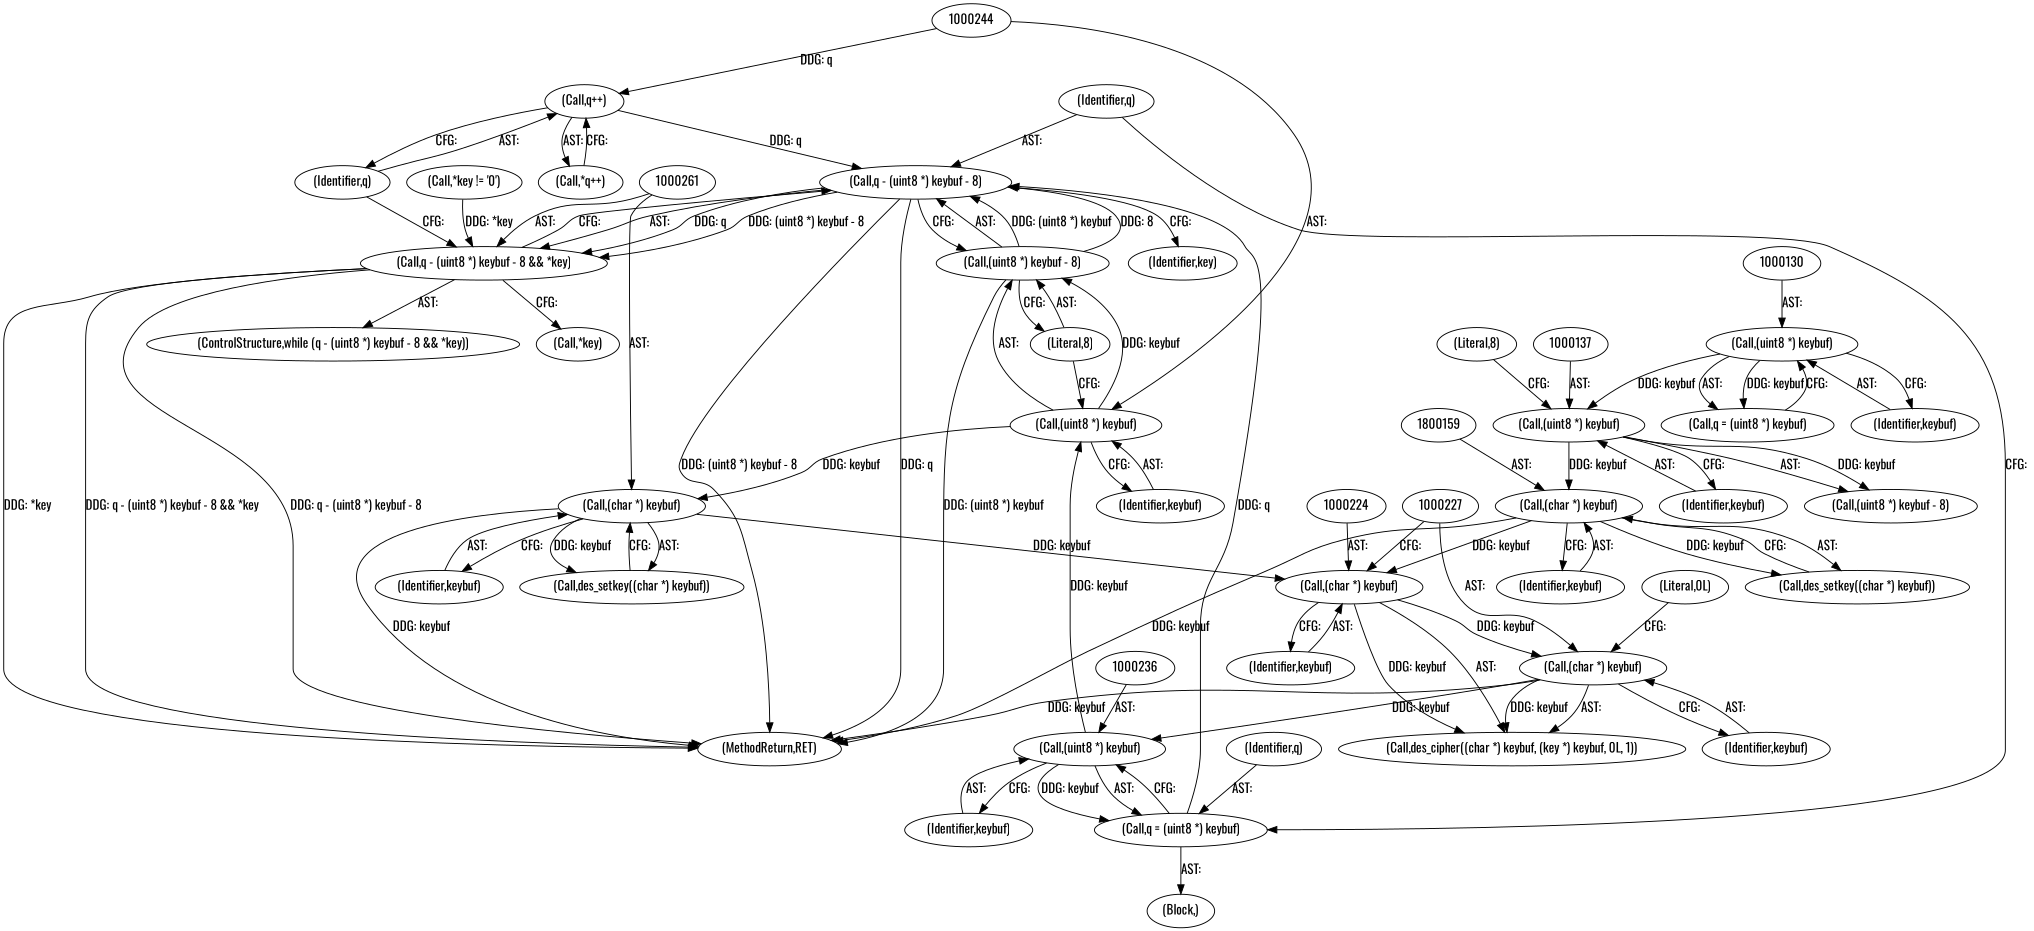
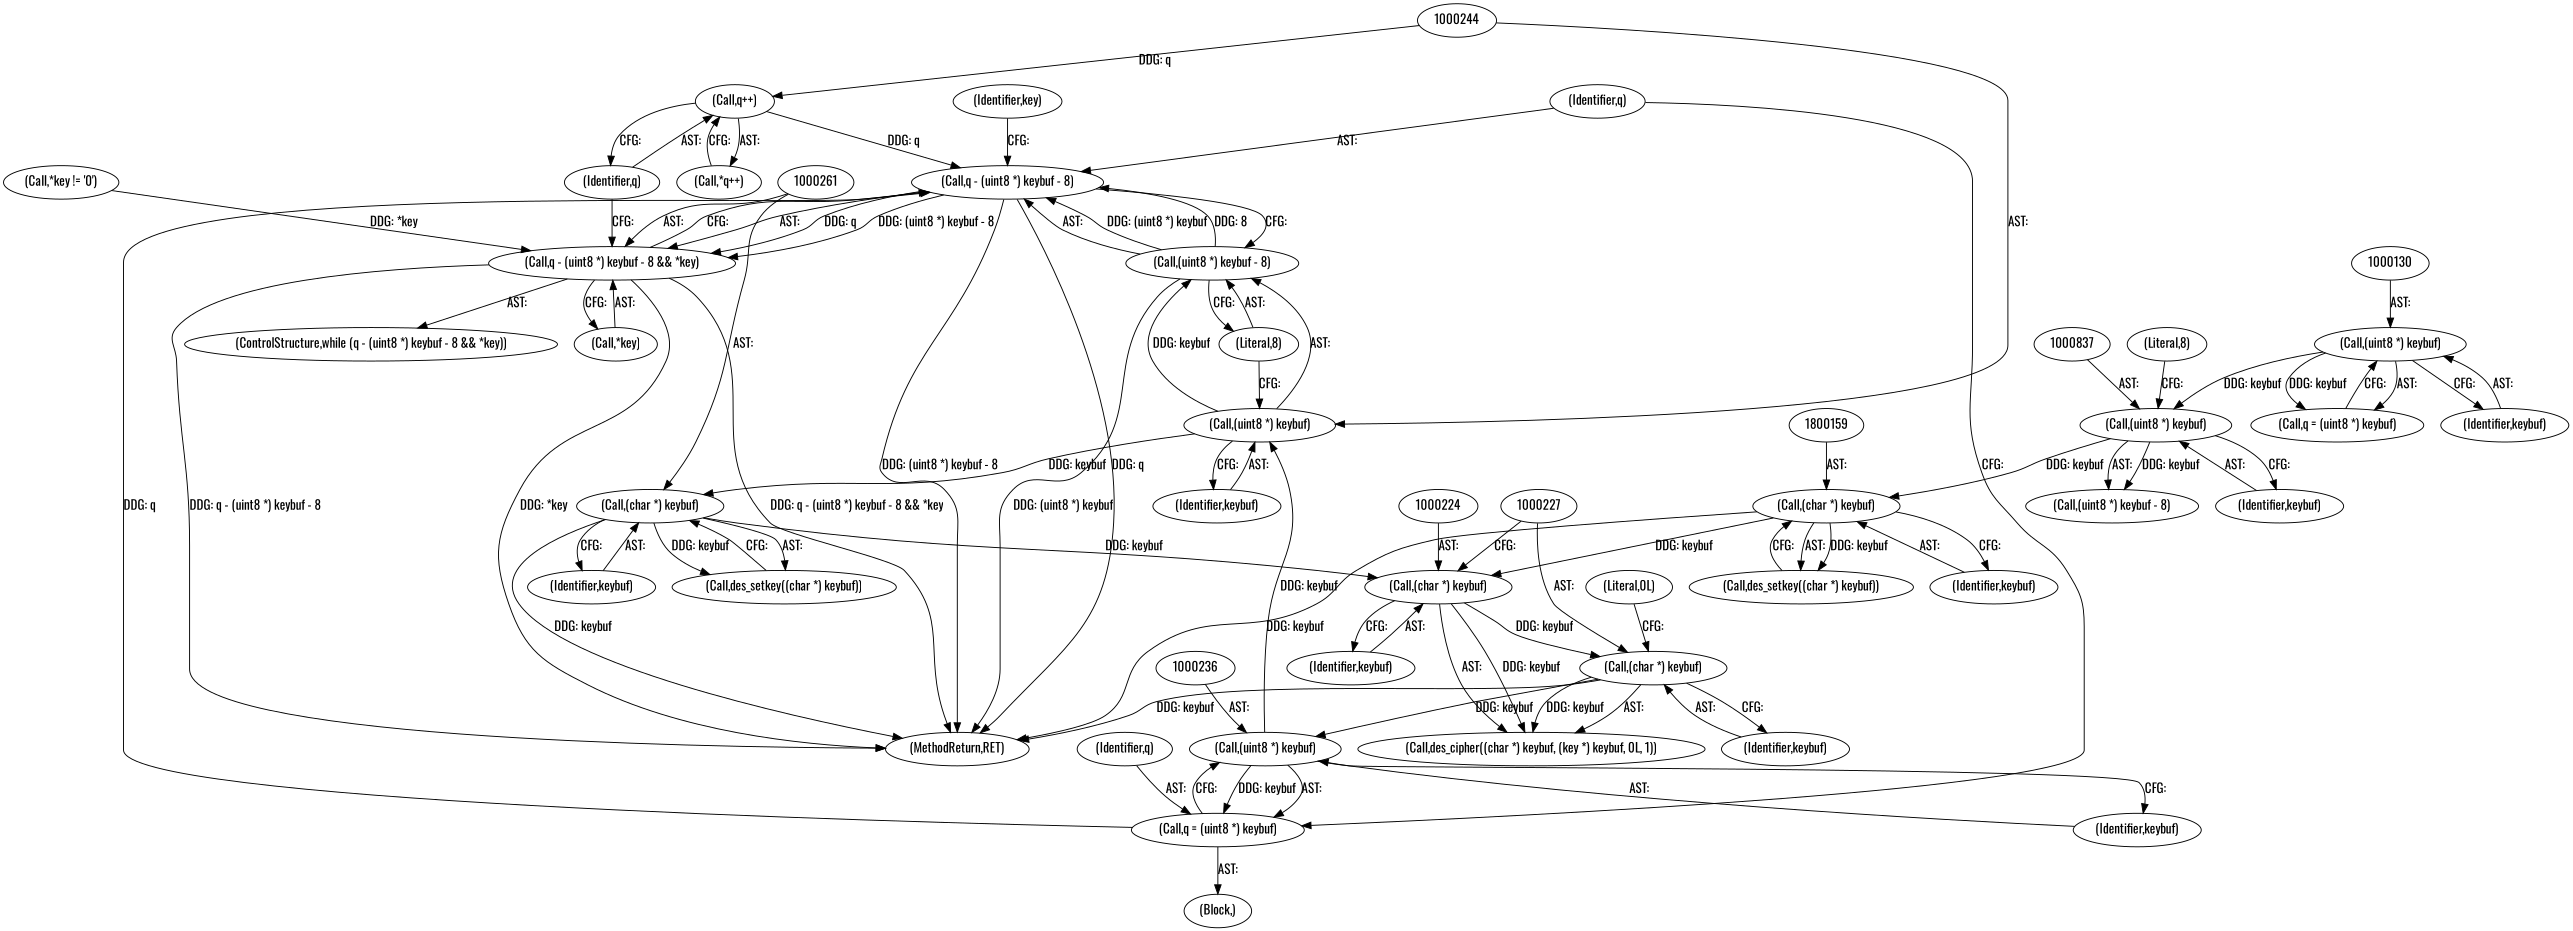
(1129, 204) -> (1008, 137)
none -> (614, 309)
(1571, 344) -> (2072, 344)
